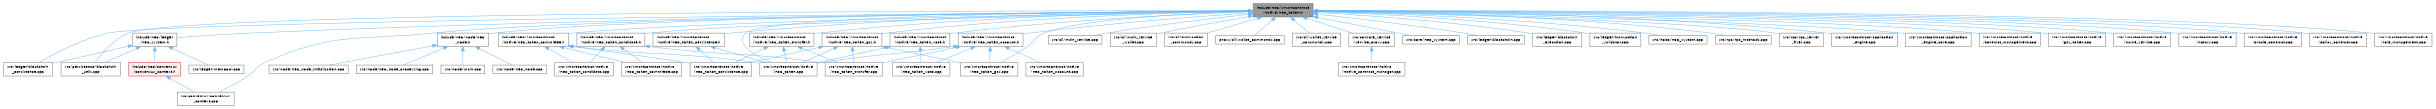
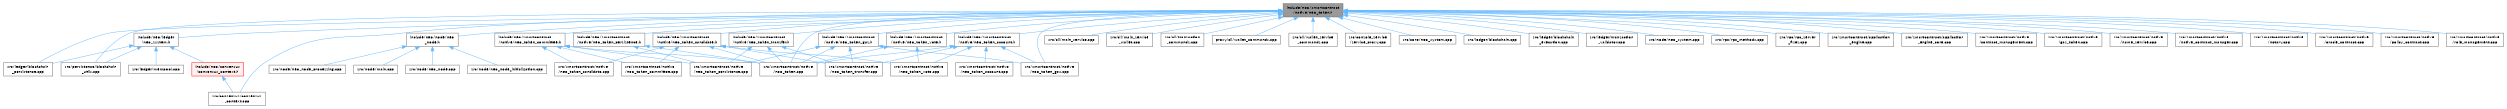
none -> (736, 54)
none -> (825, 56)
(1372, 57) -> (1762, 17)
